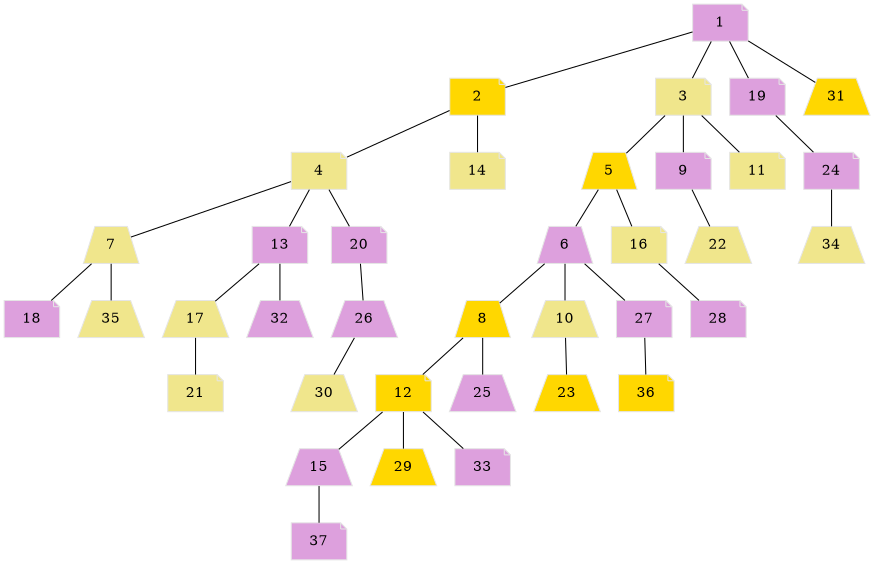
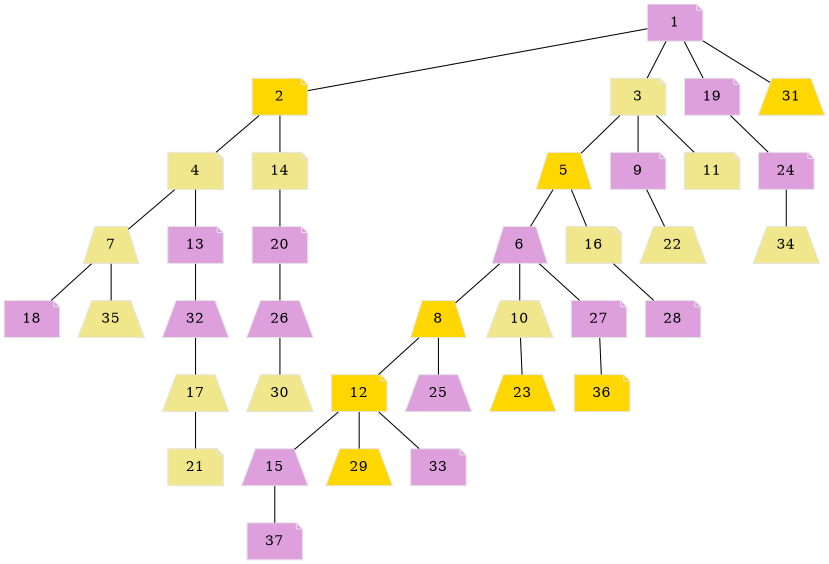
(339, 208) -> (280, 208)
(237, 282) -> (196, 356)
